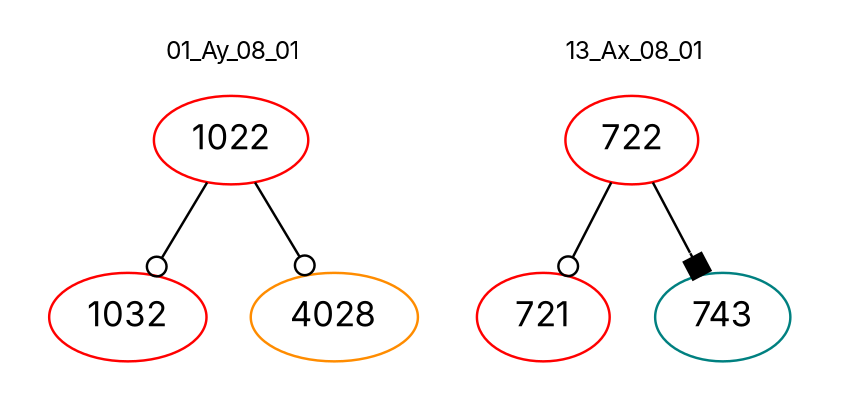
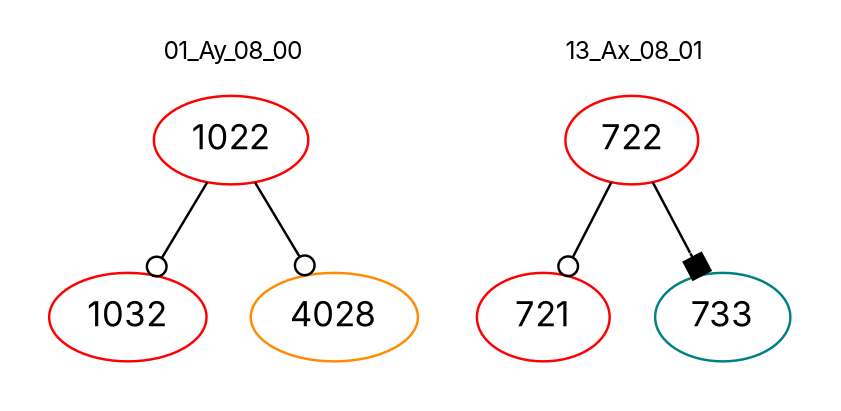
(234, 53) -> (234, 53)
(723, 317) -> (723, 317)
